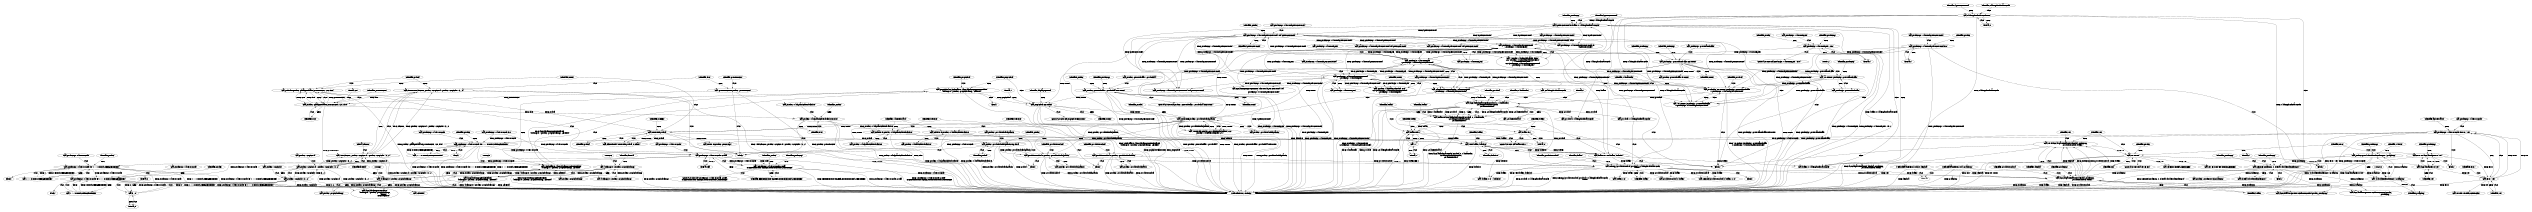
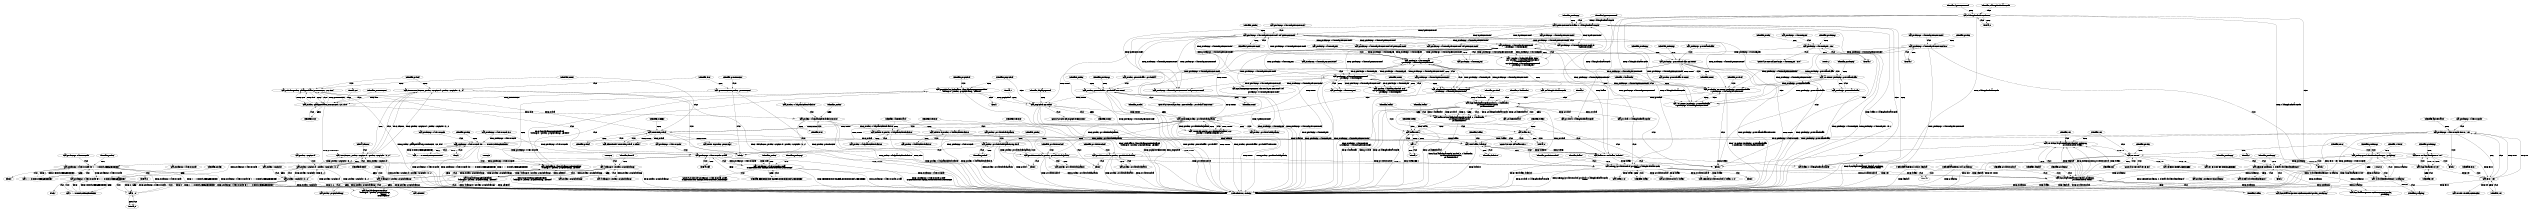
(1297, 138) -> (1297, 138)
(712, 161) -> (712, 161)
(2386, 173) -> (2386, 173)
(1489, 179) -> none
